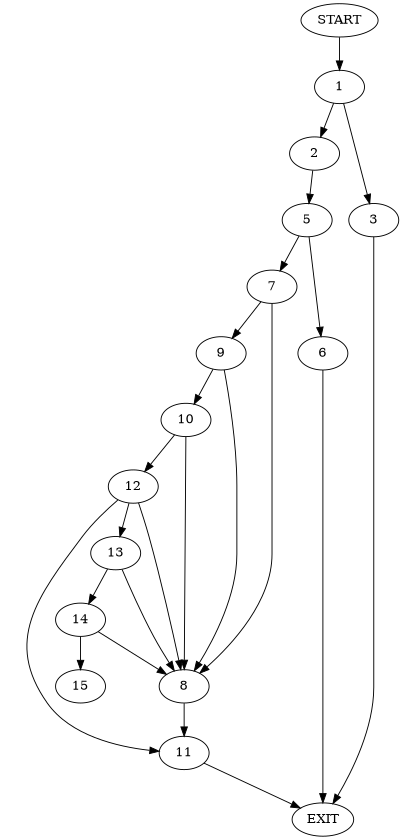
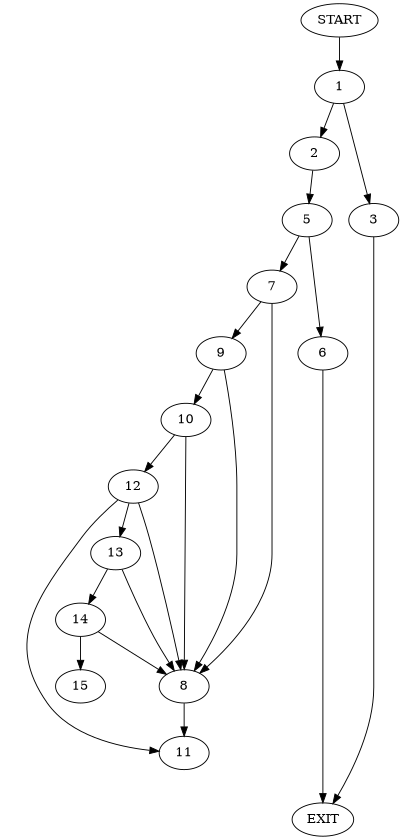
(248, 784) -> none
